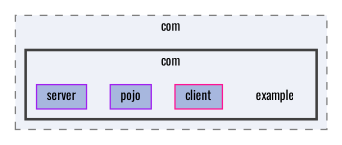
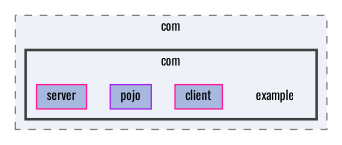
(62, 97) -> (62, 97)
